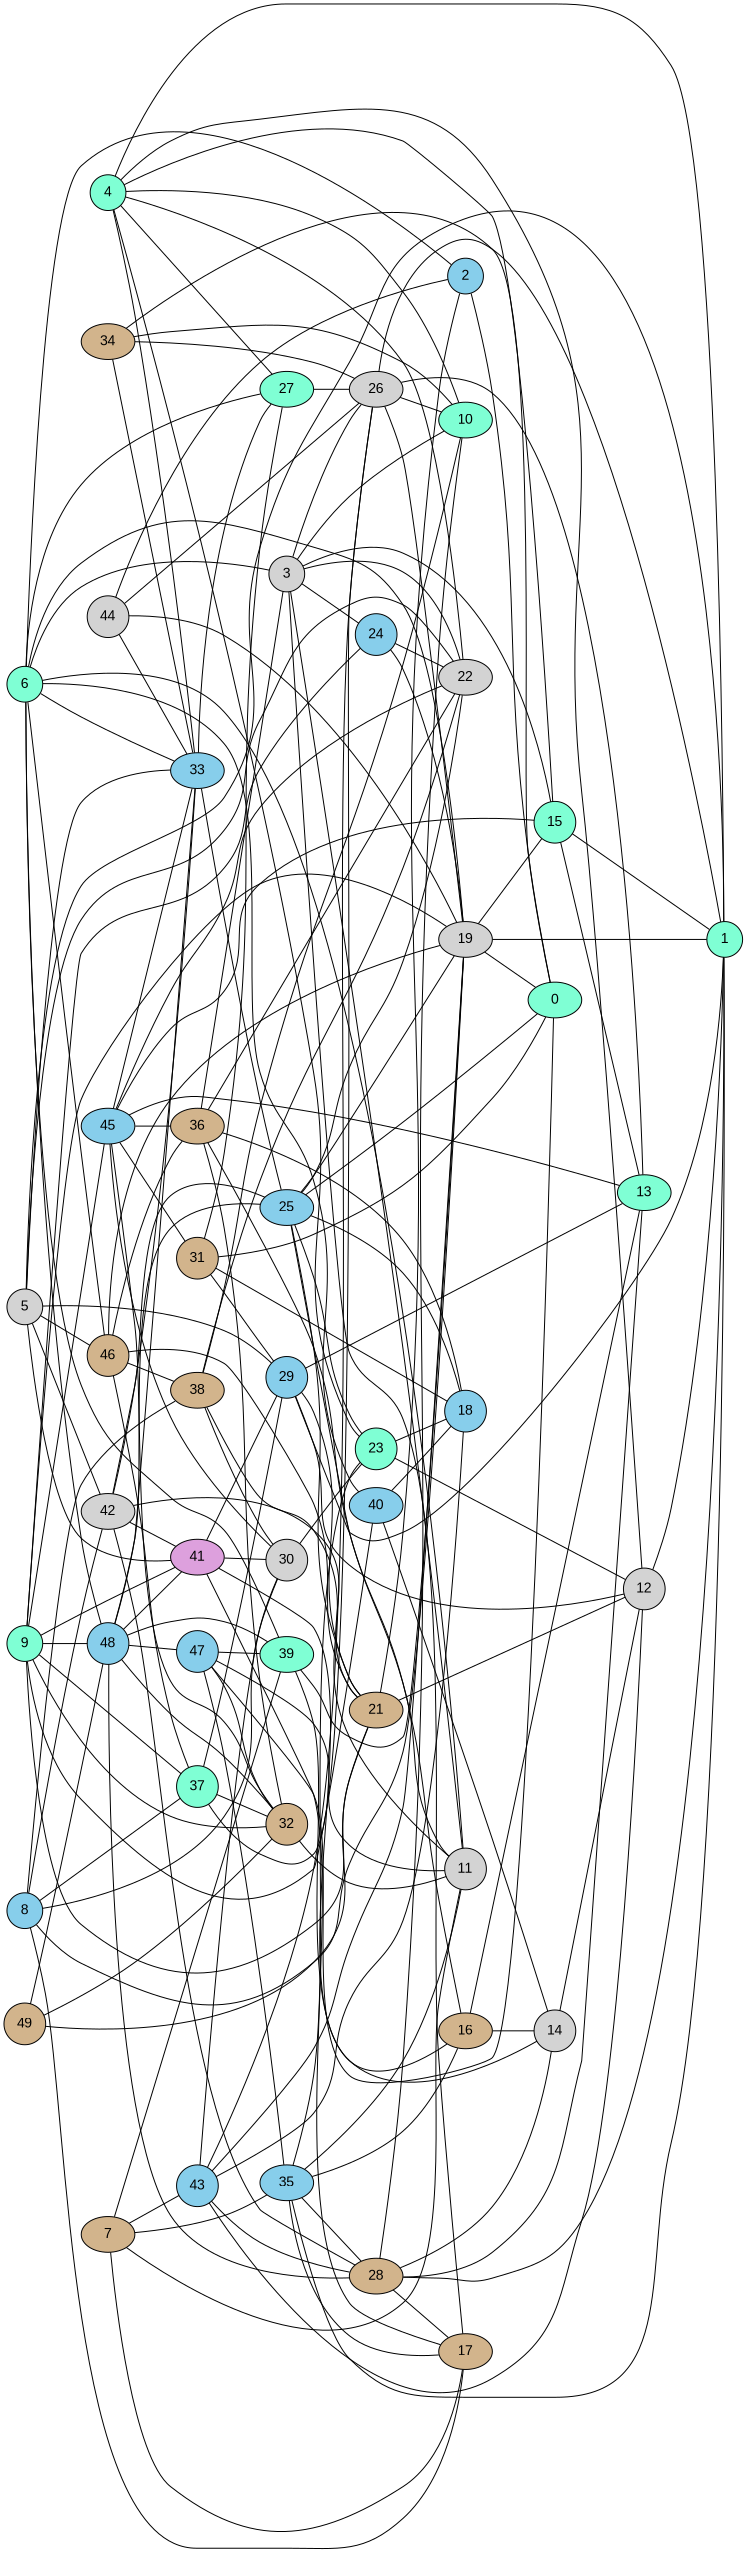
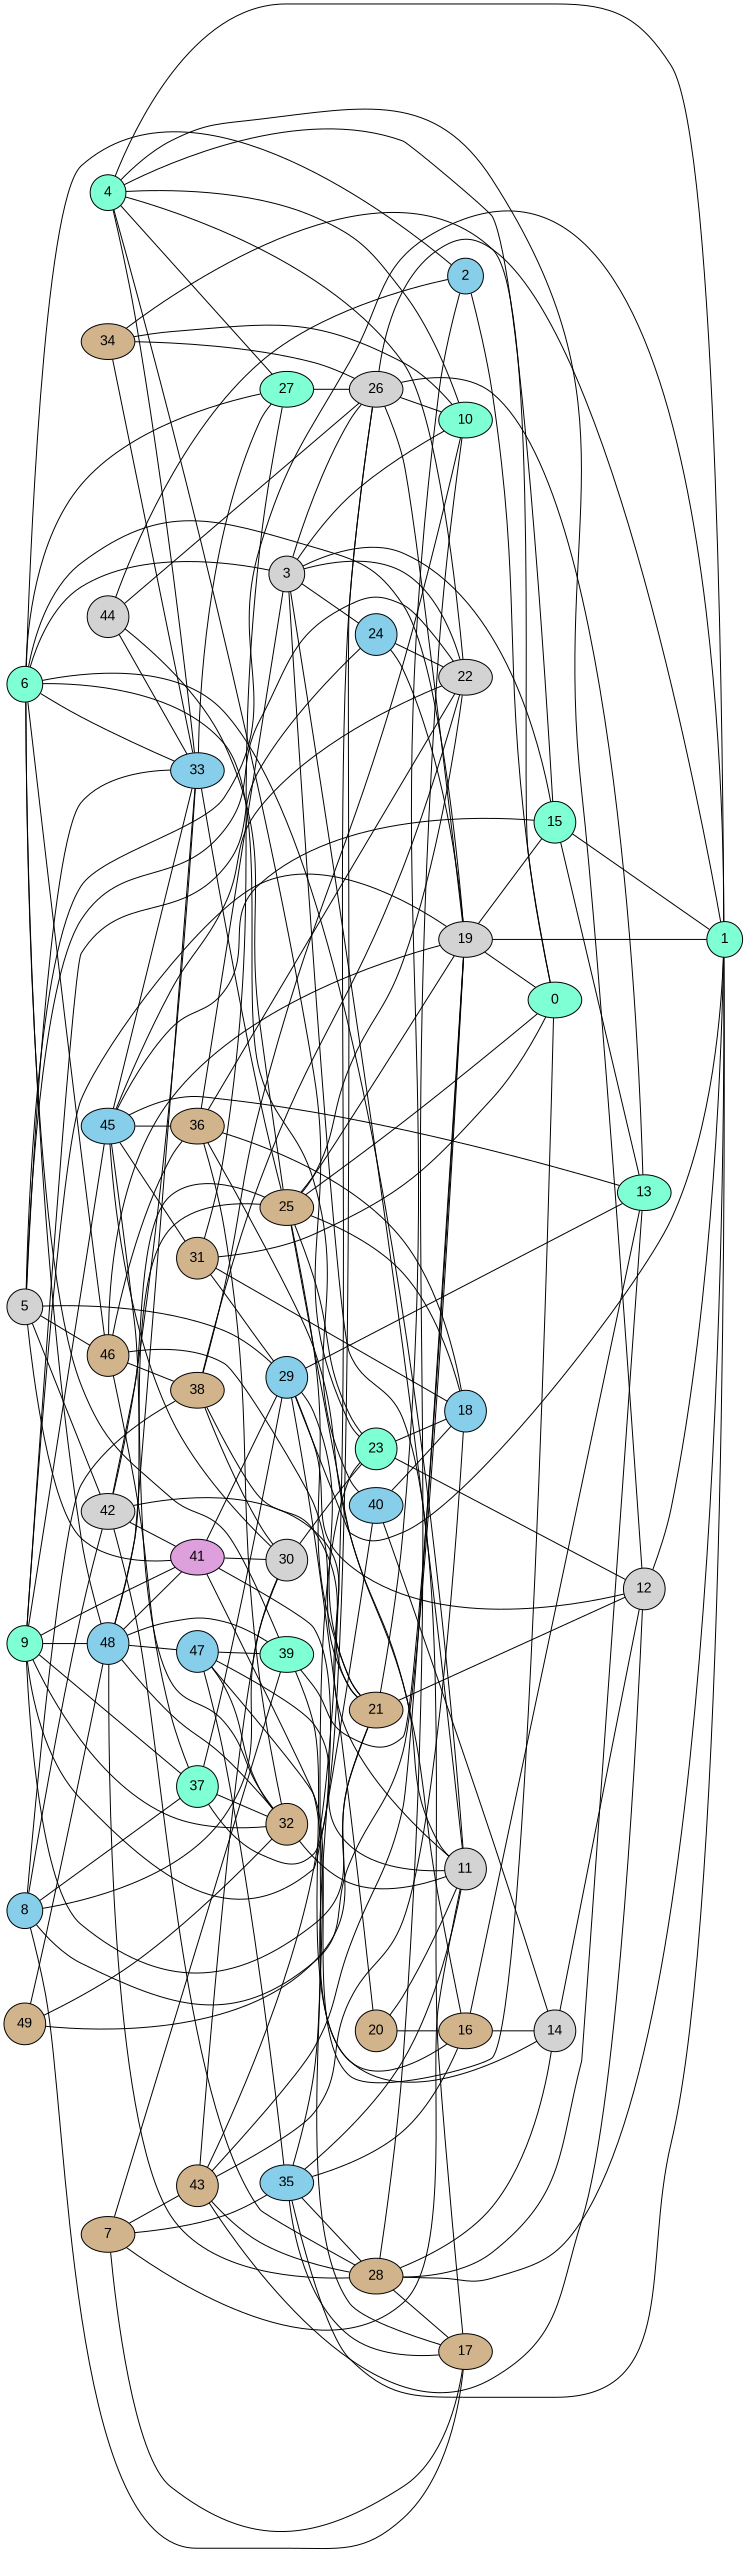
(328, 725) -> (262, 1040)
(287, 1208) -> (287, 1208)
none -> (376, 2031)
(197, 2186) -> (197, 2186)
